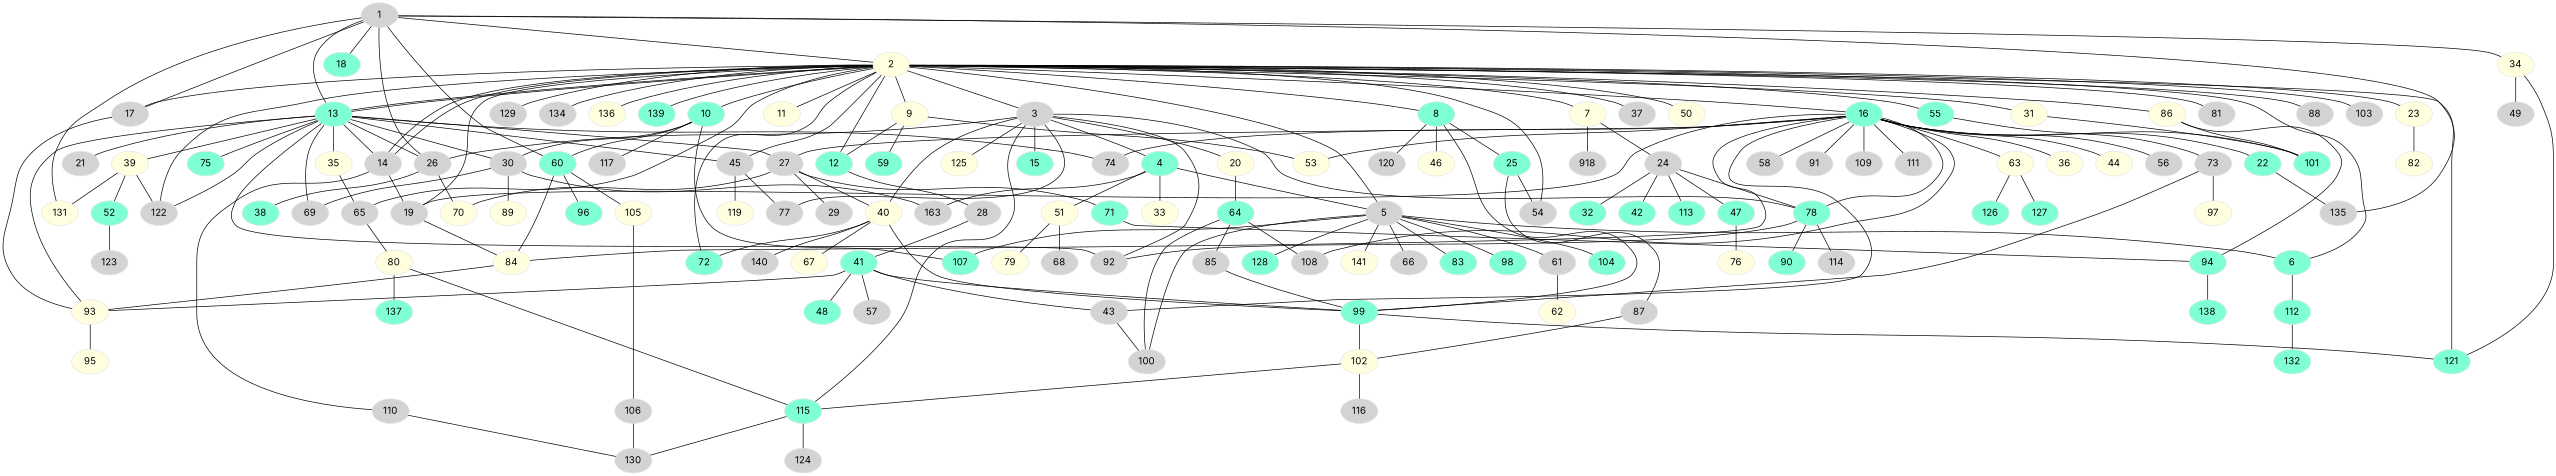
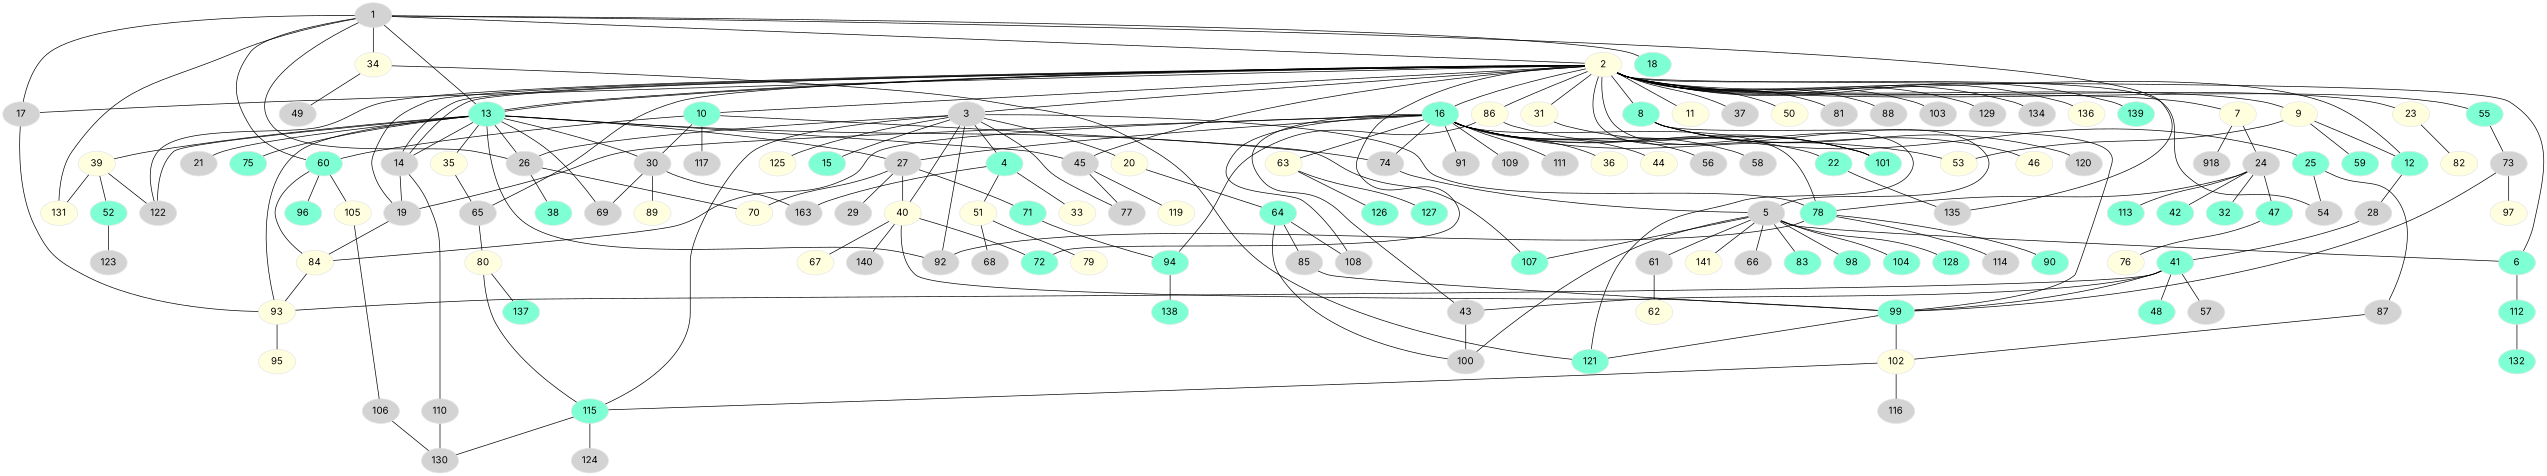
(1272, 189) -> (1572, 202)
